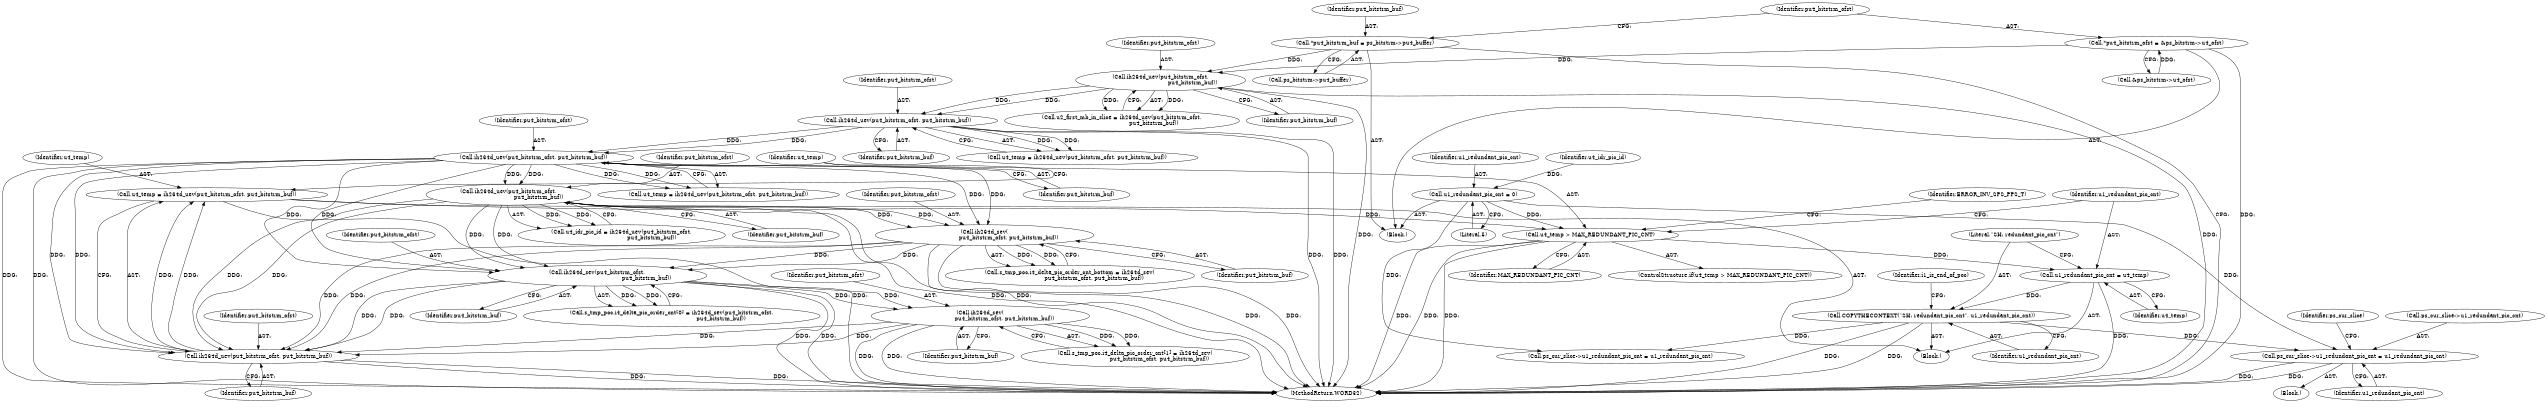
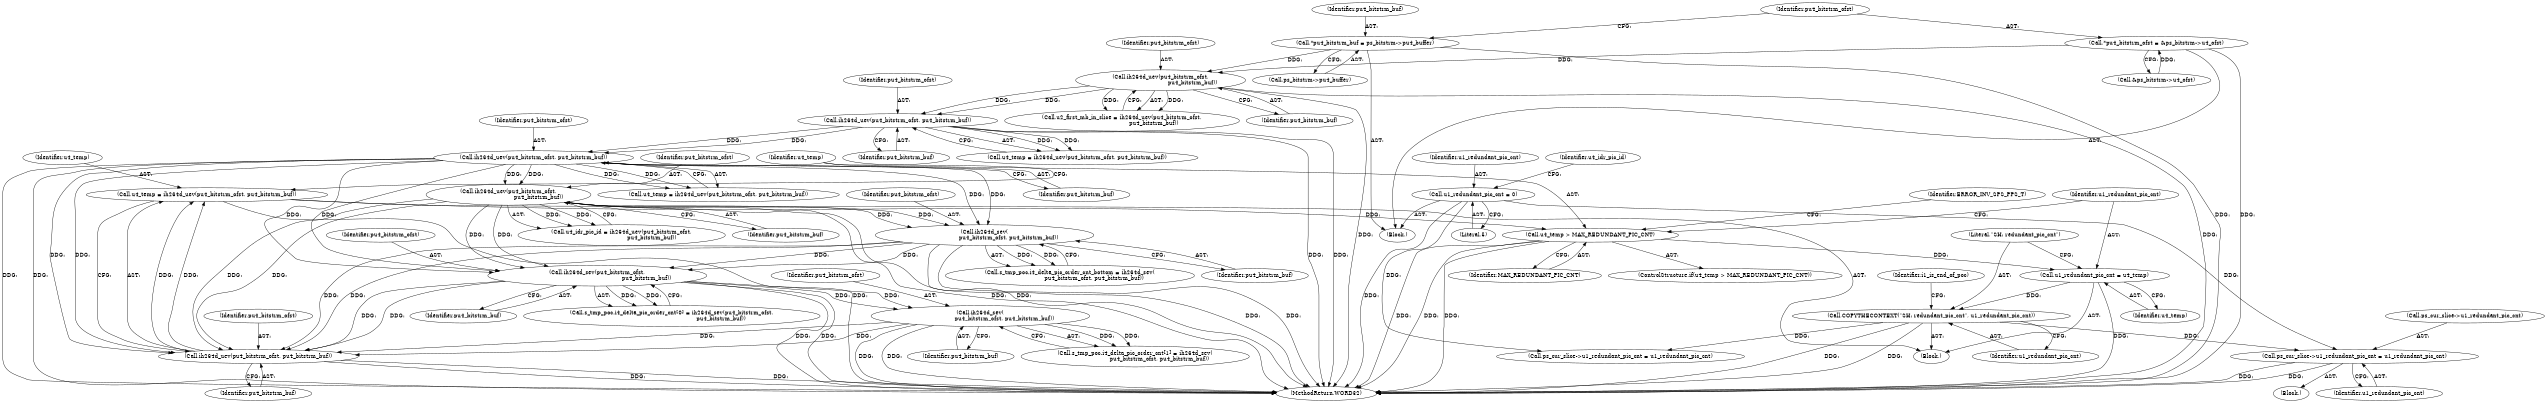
(1555, 175) -> (1555, 175)
(2223, 215) -> (2223, 215)
(1523, 216) -> (1375, 273)
(2333, 316) -> none
